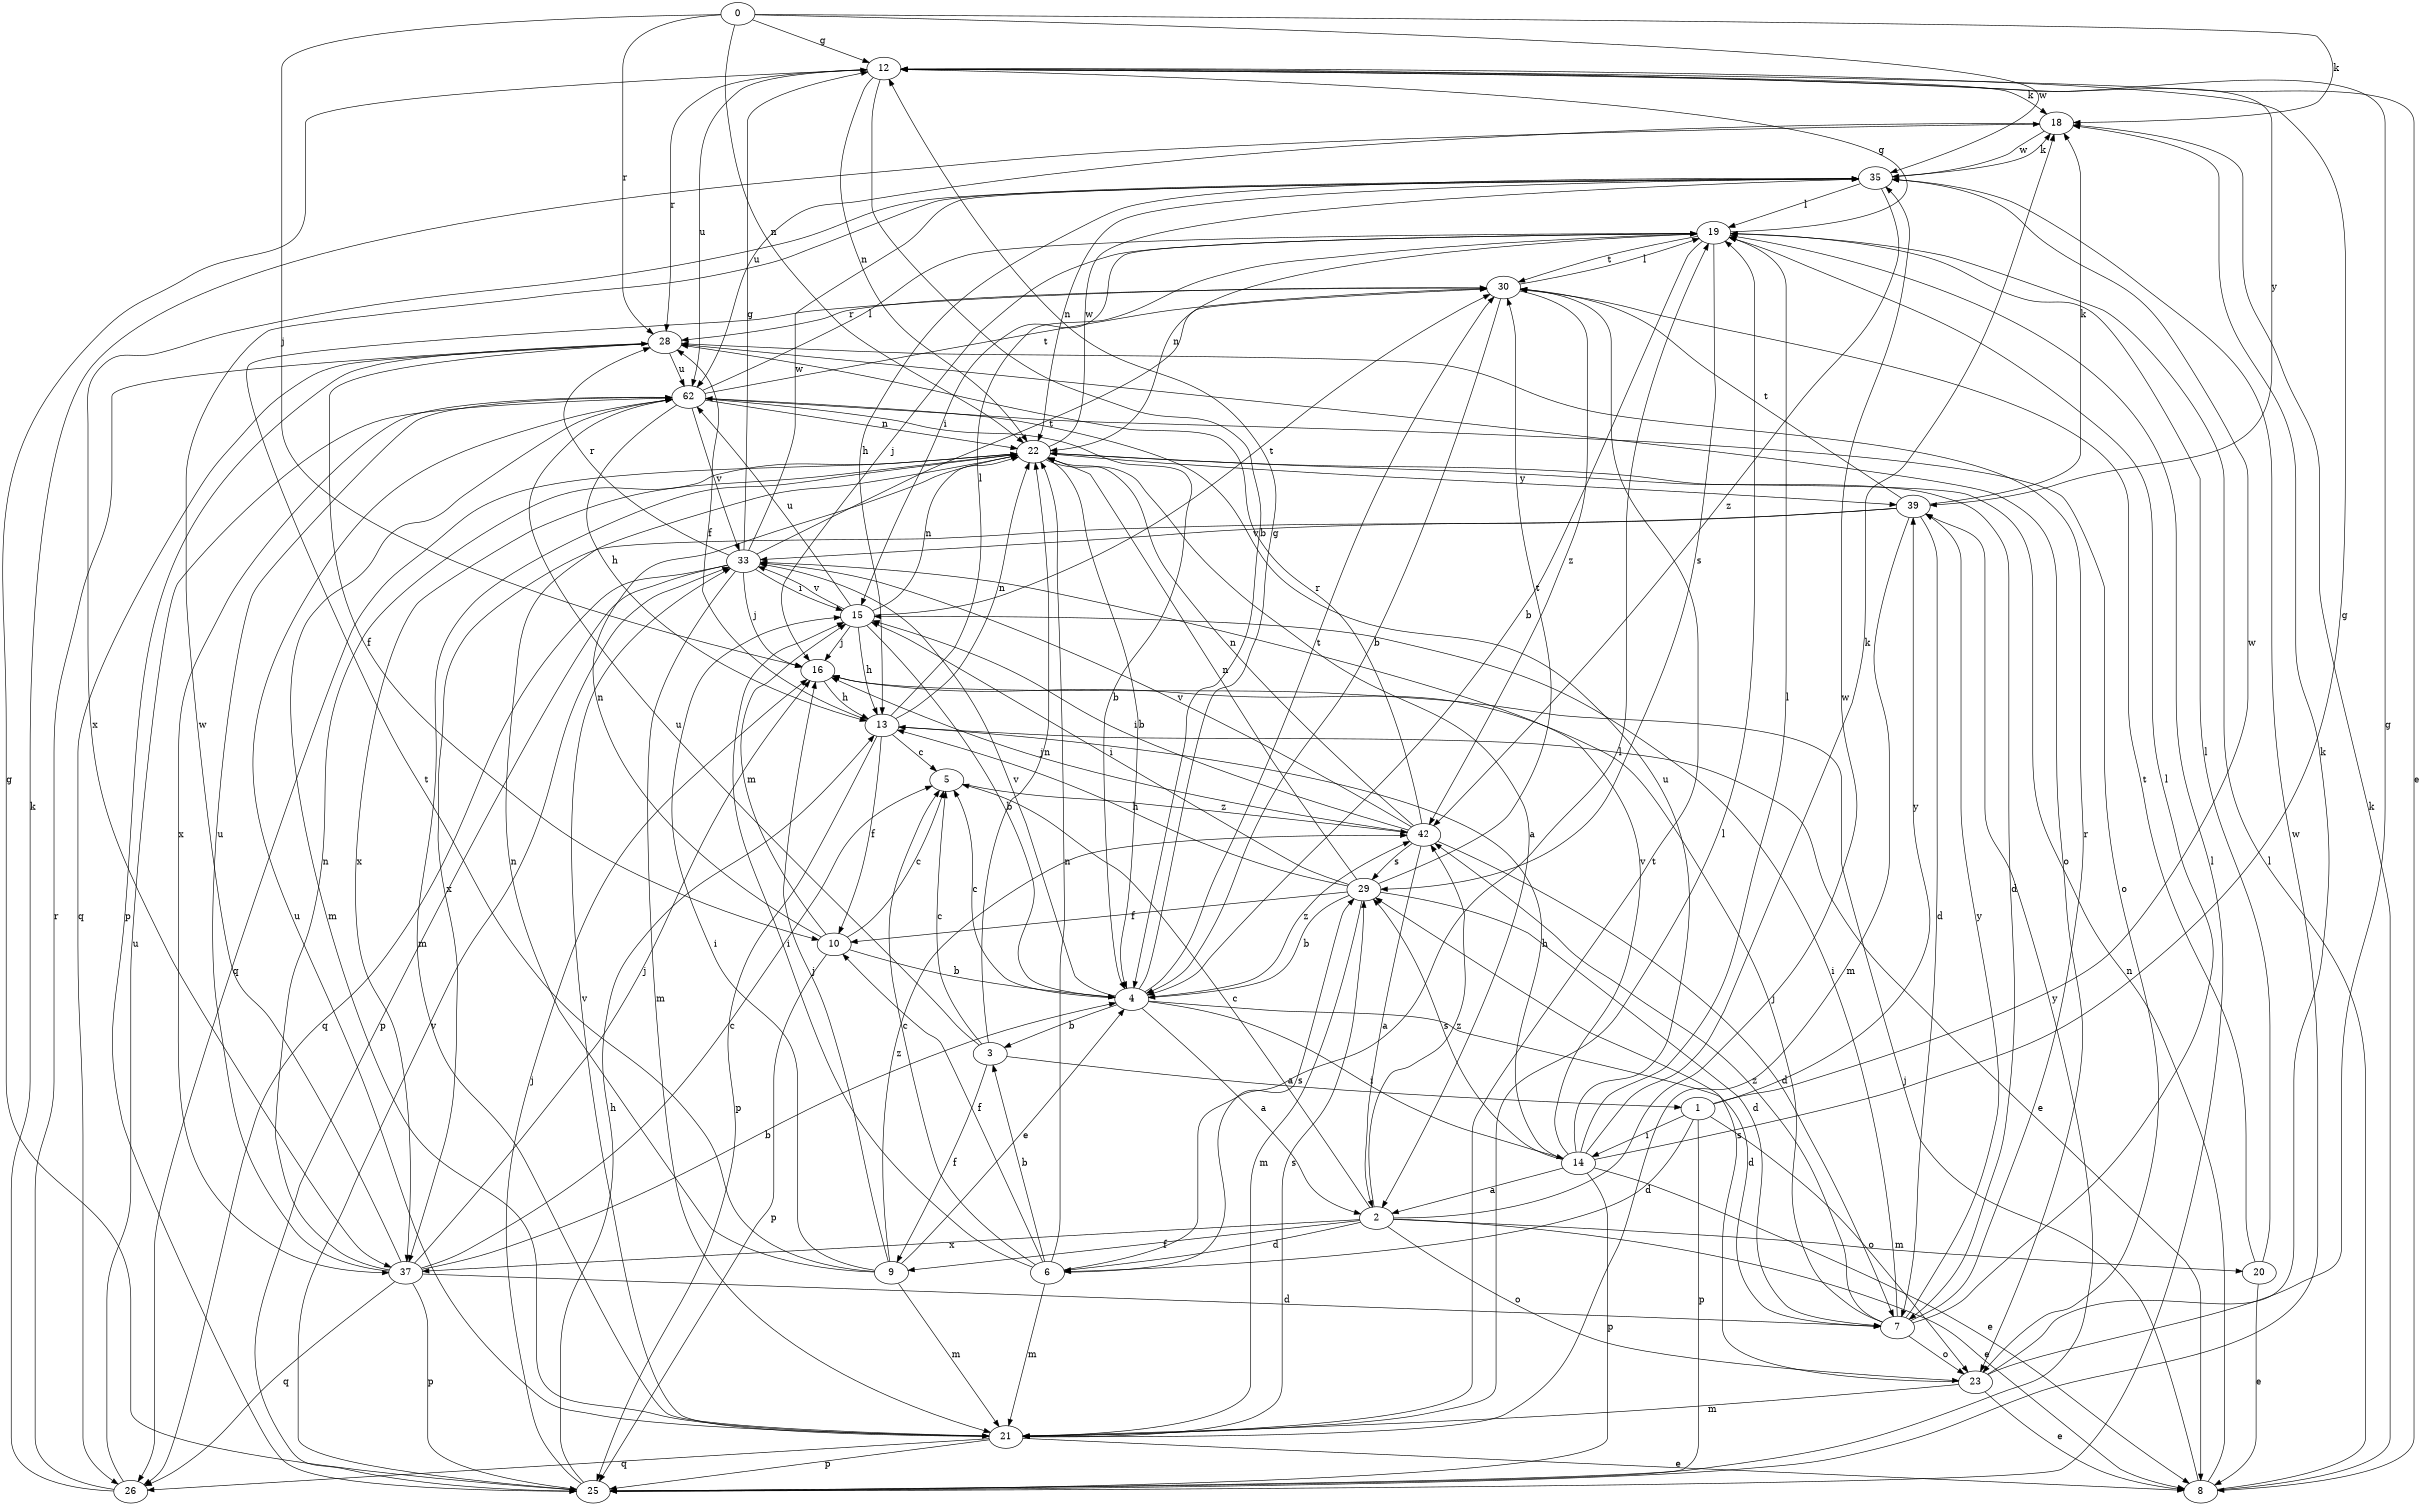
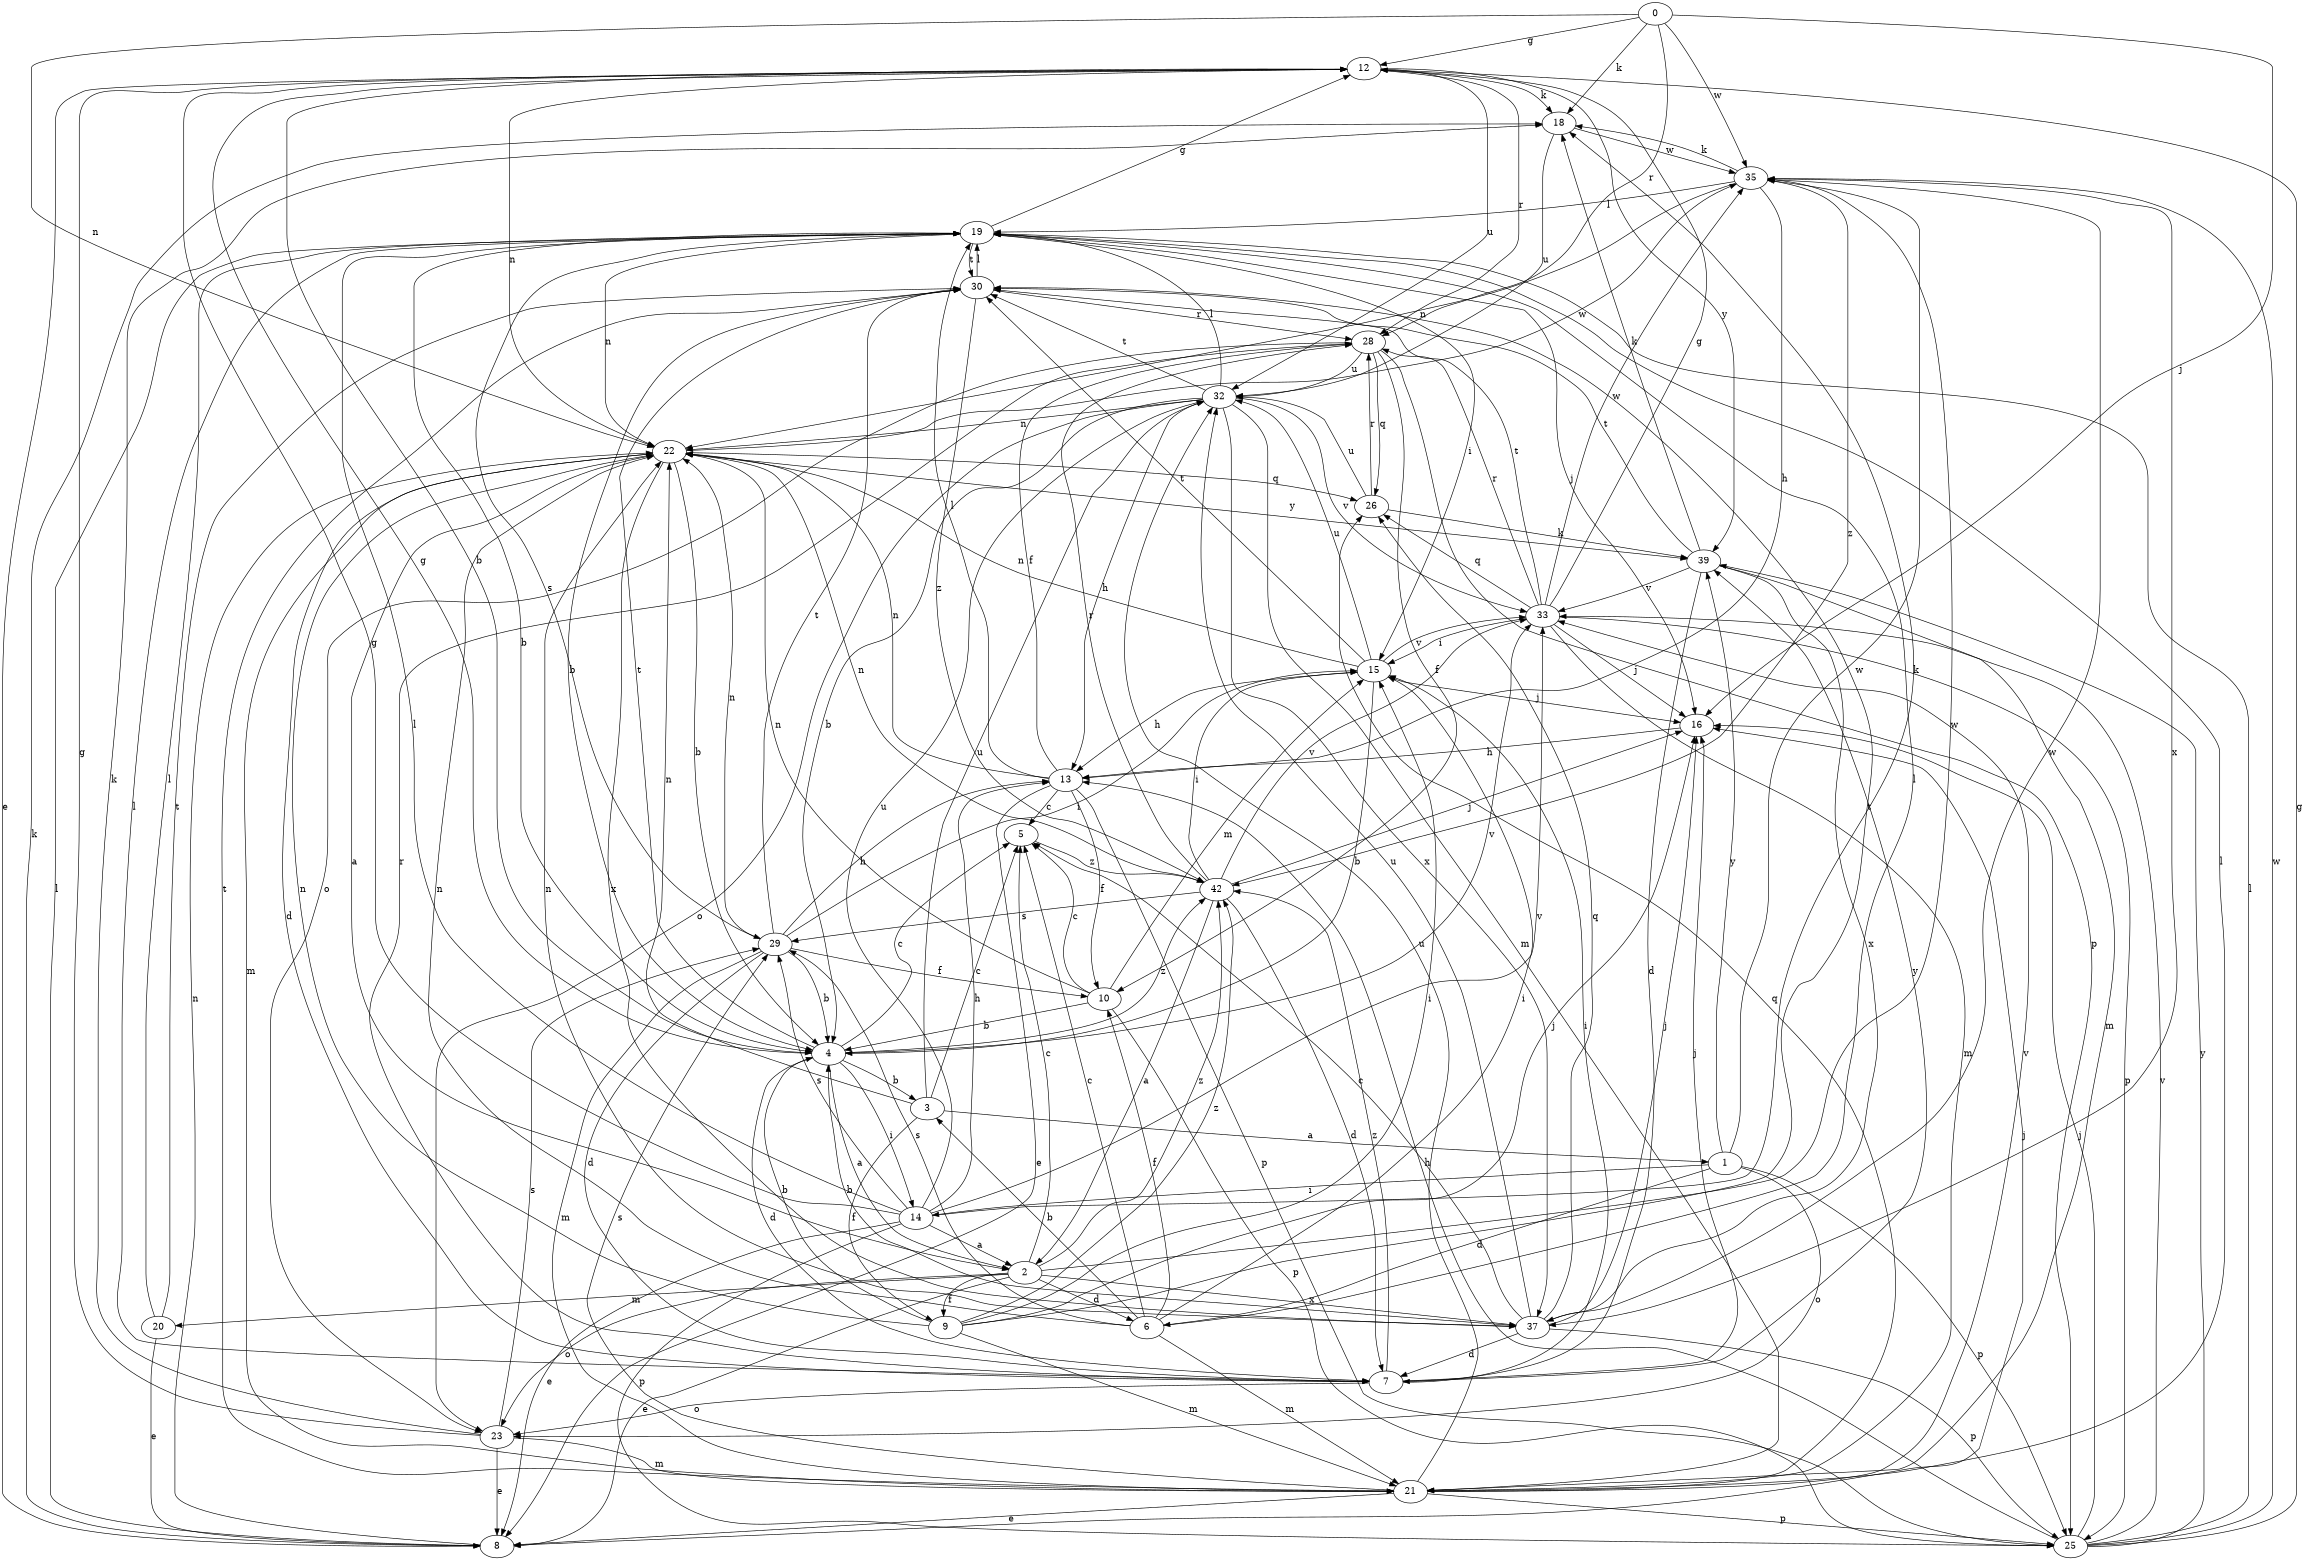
(444, 227) -> (1535, 533)
(689, 397) -> (1219, 397)
(1026, 1136) -> (785, 1191)
